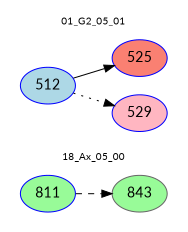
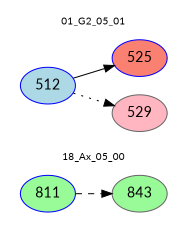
(140, 113) -> (140, 113)
